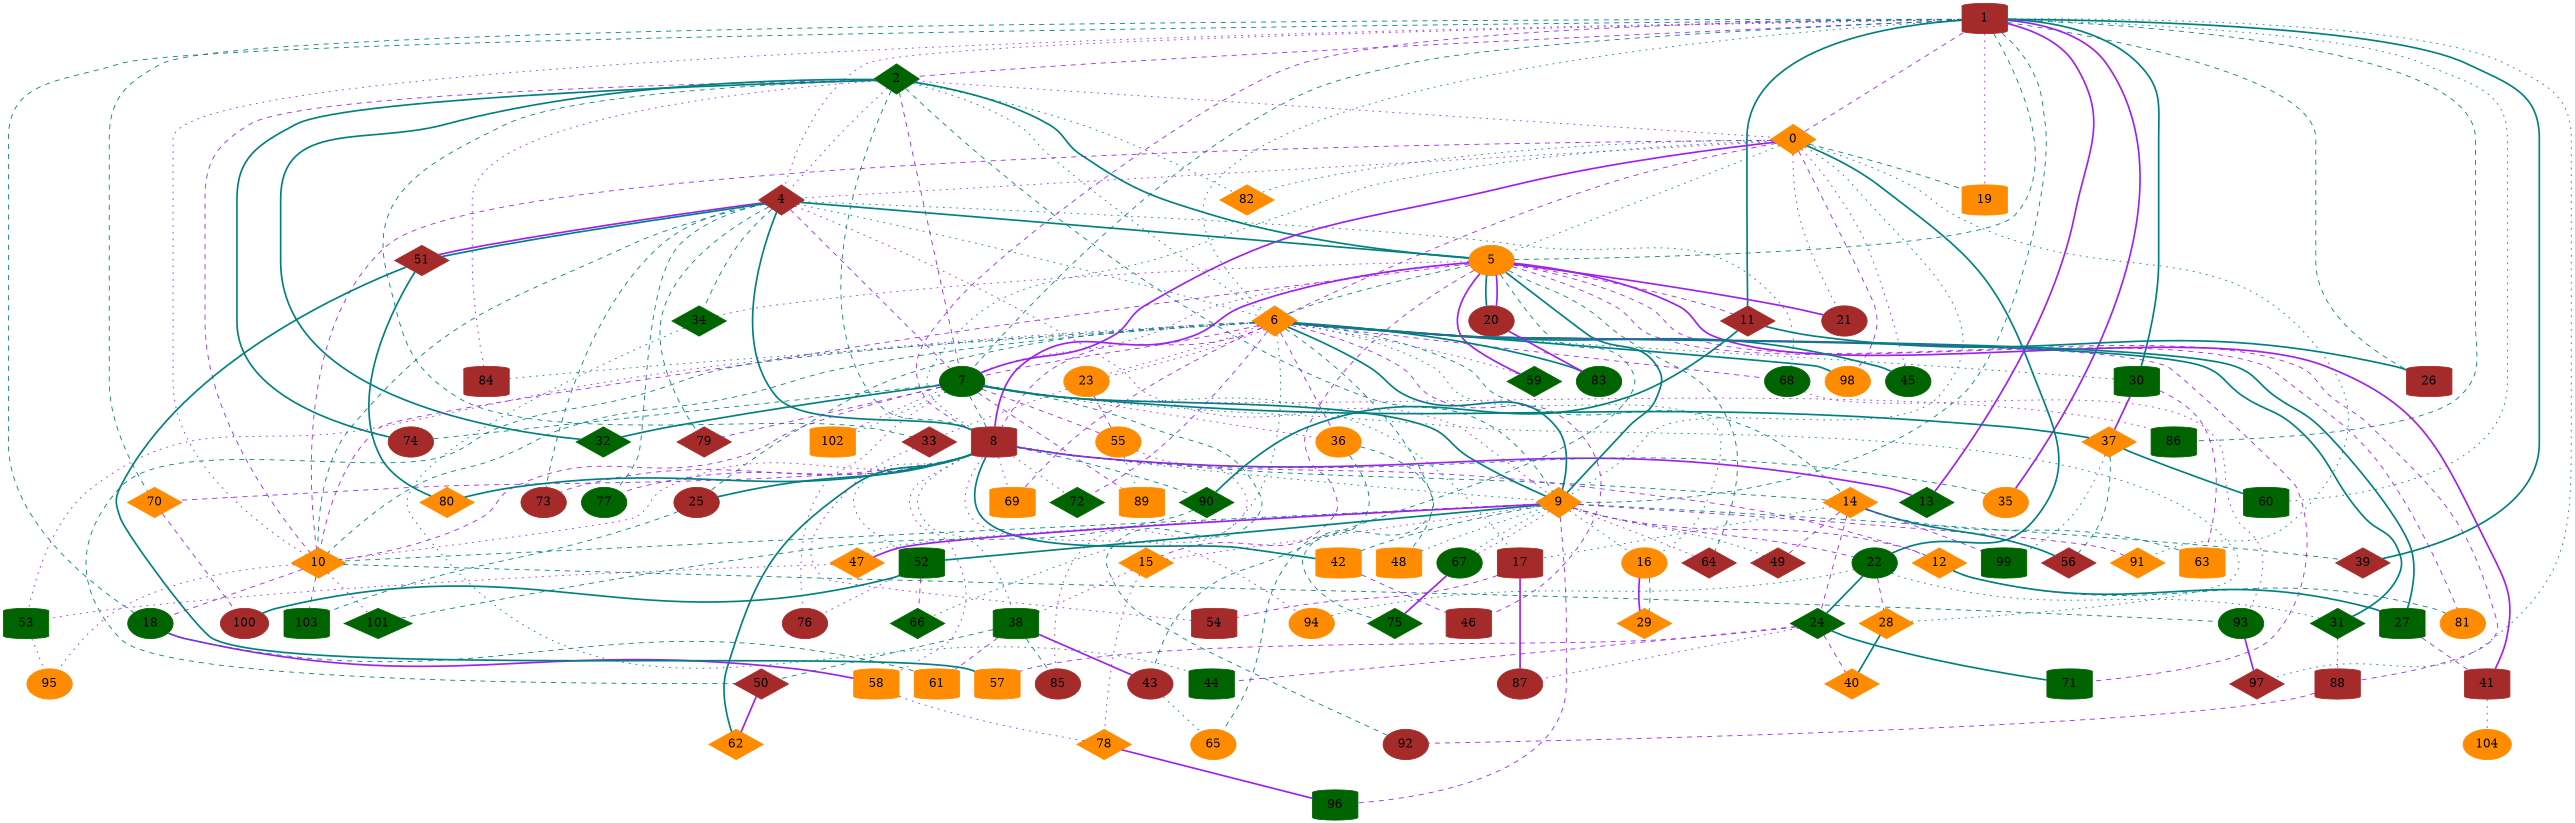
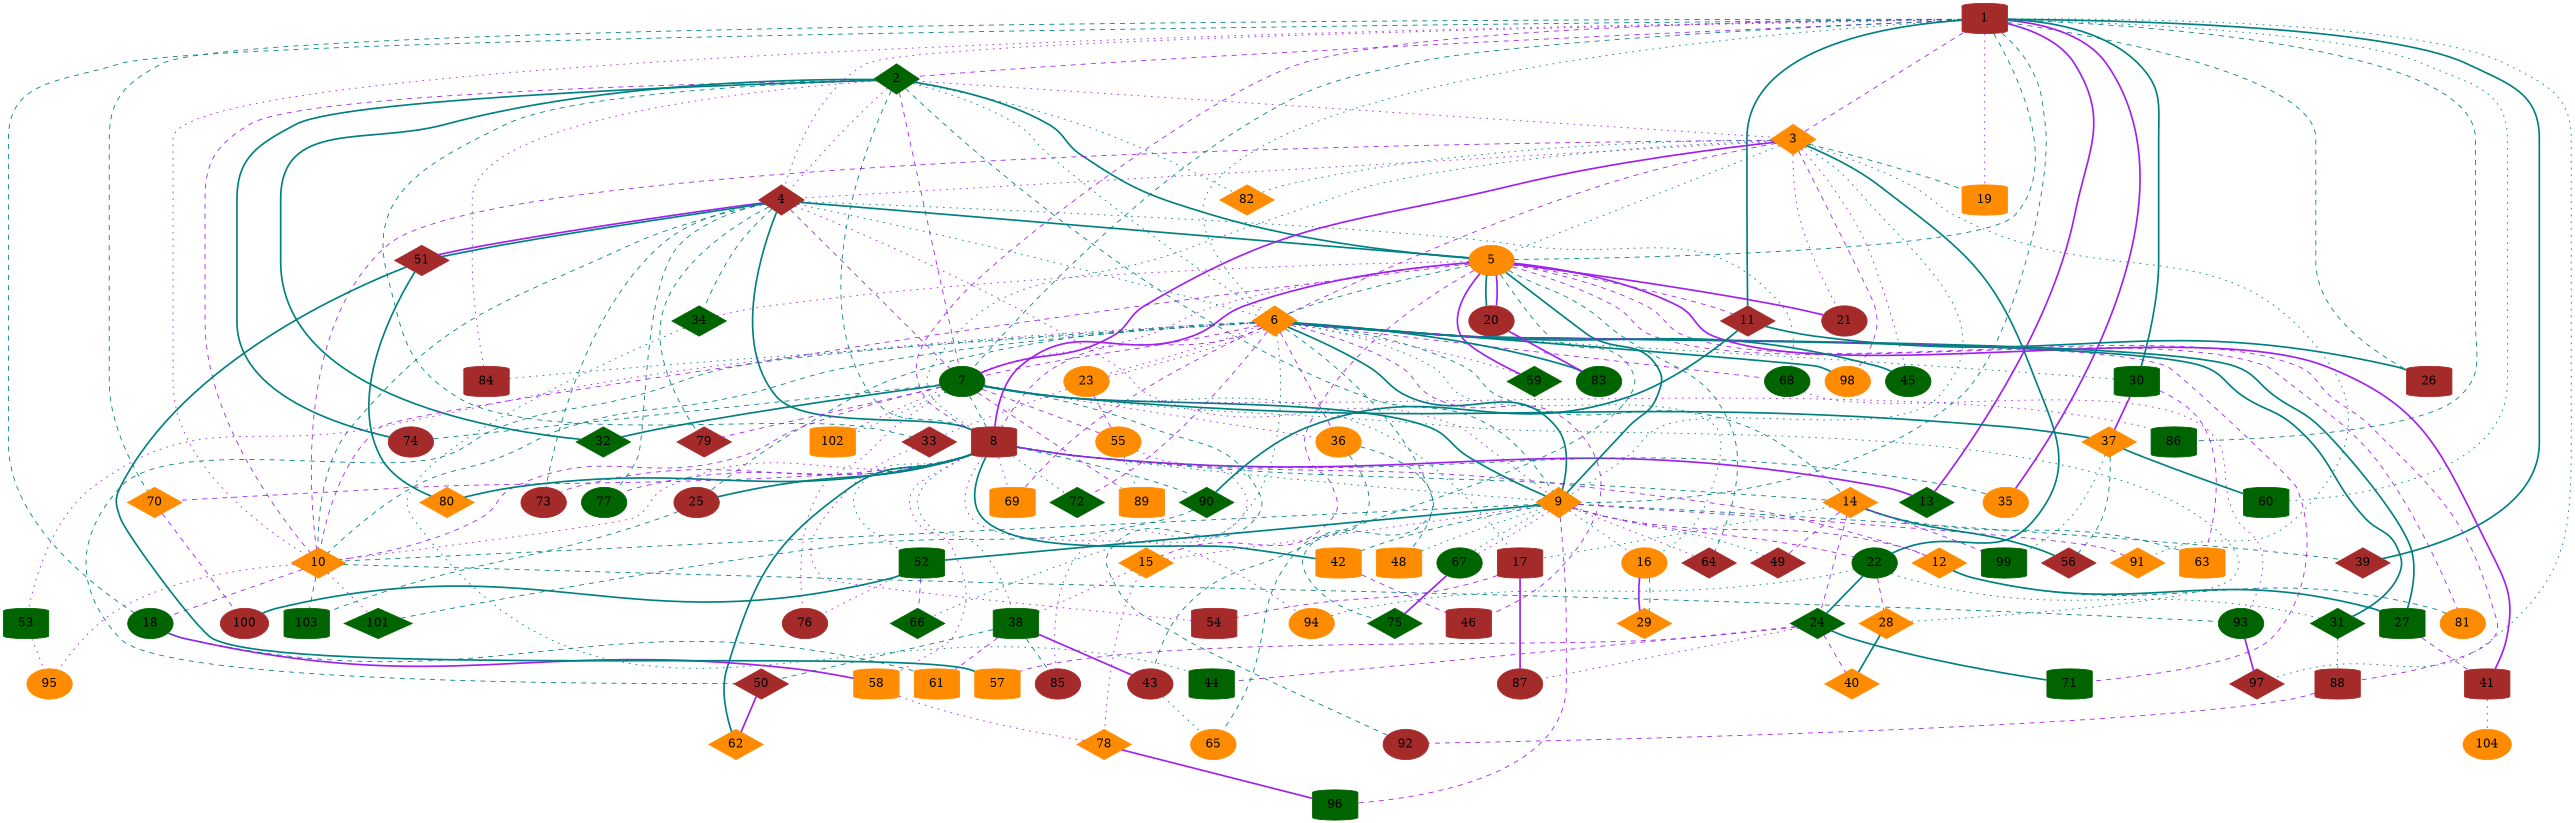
(1793, 139) -> (1793, 139)
(857, 563) -> none
